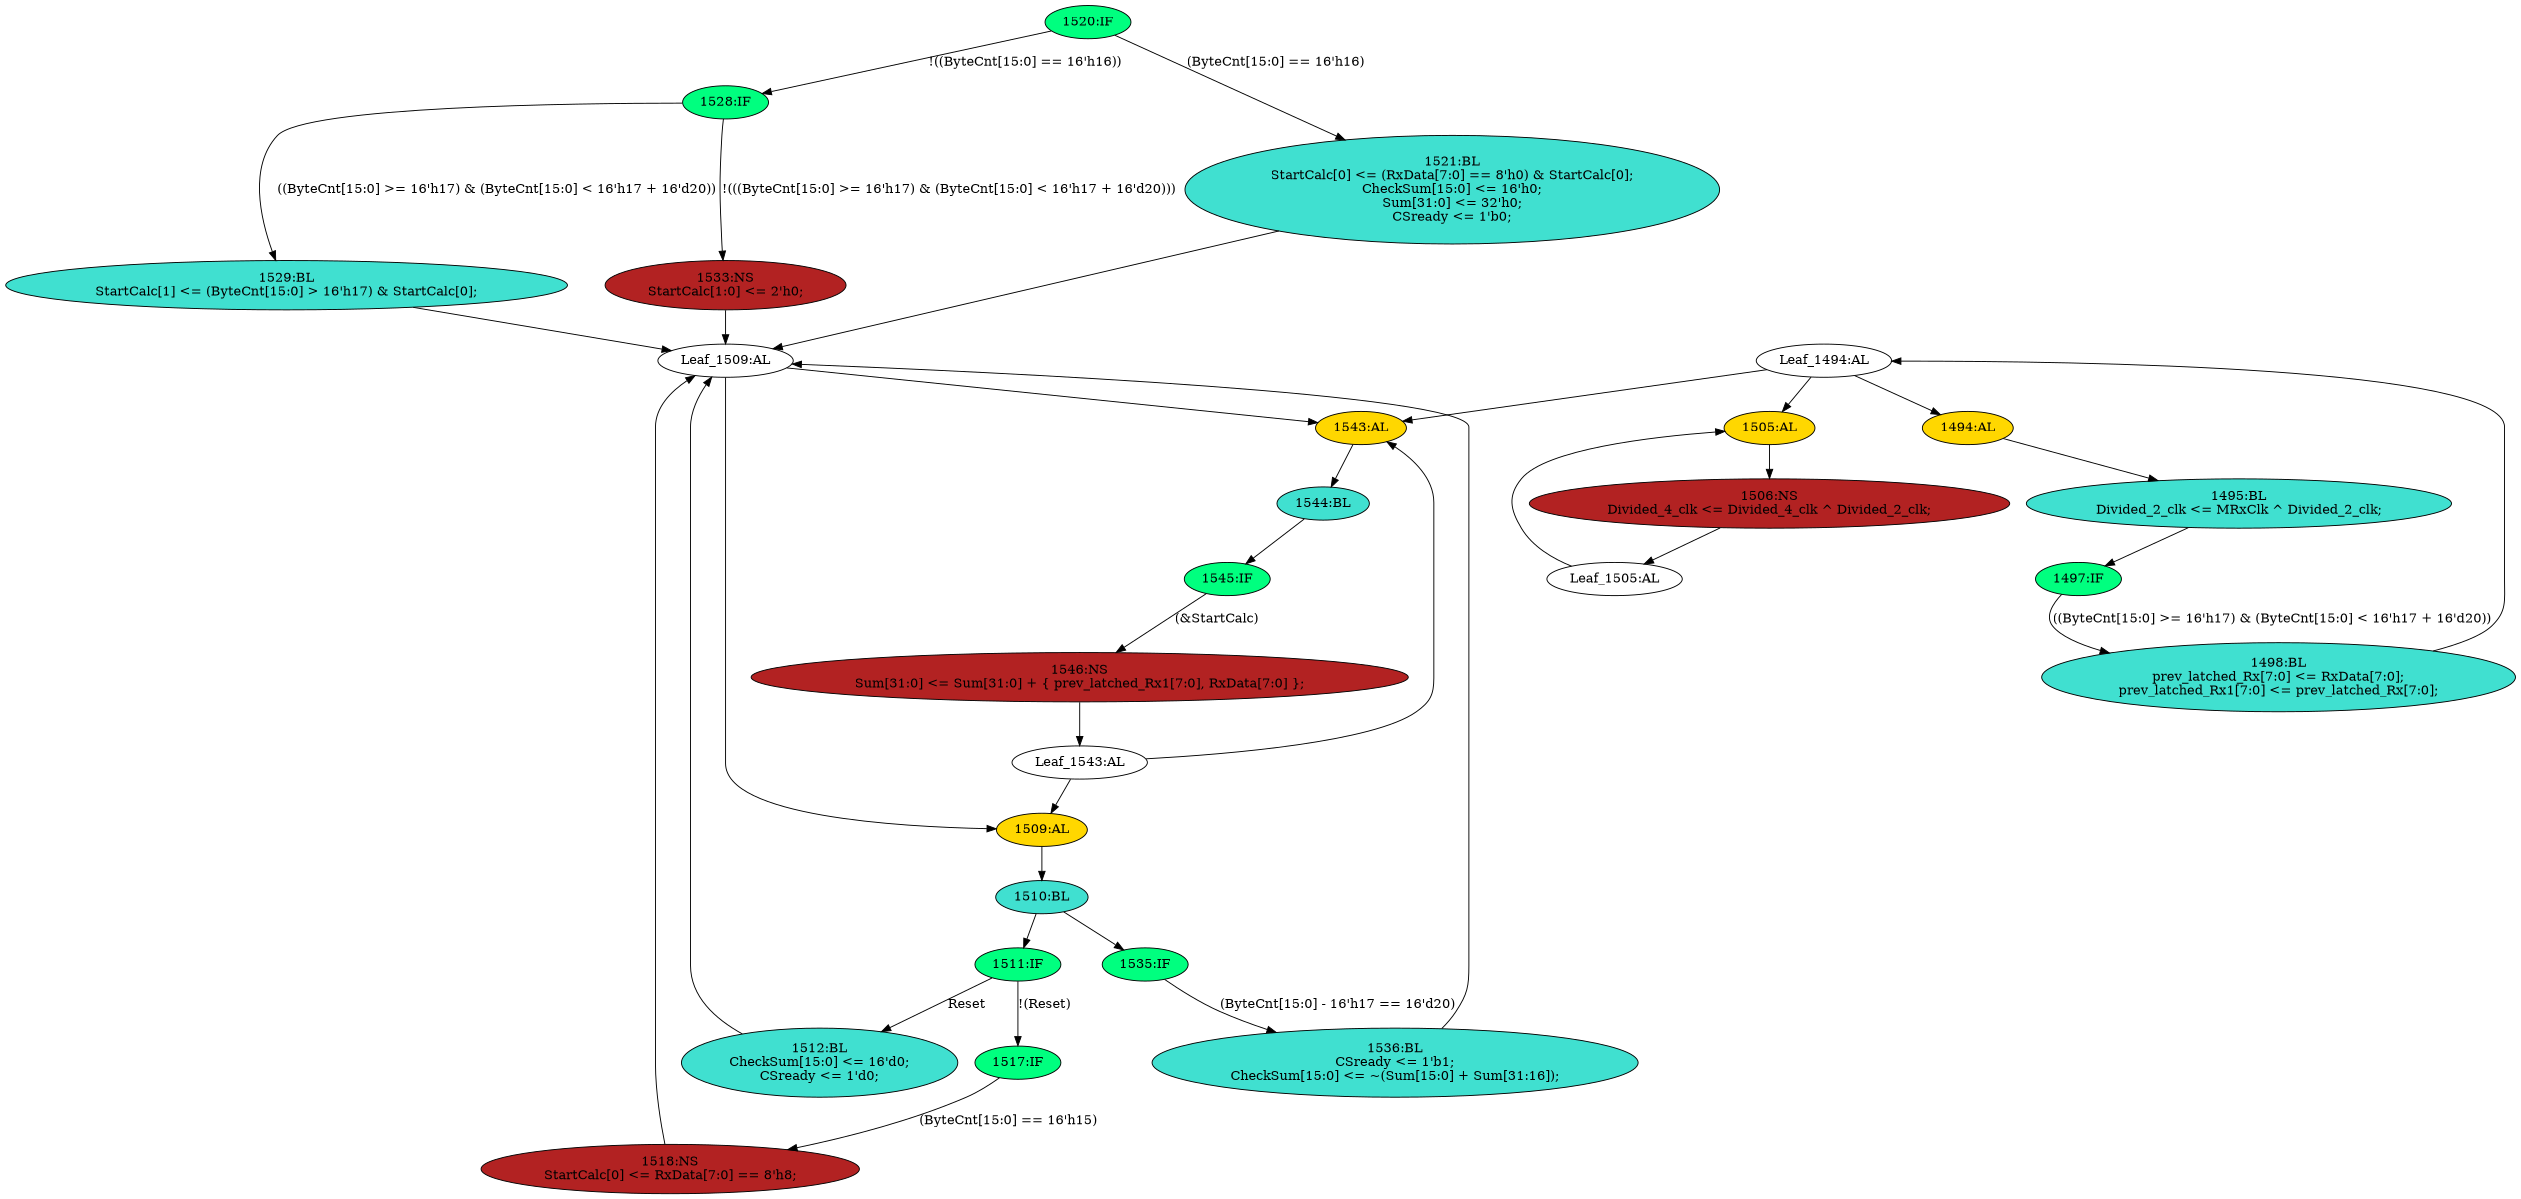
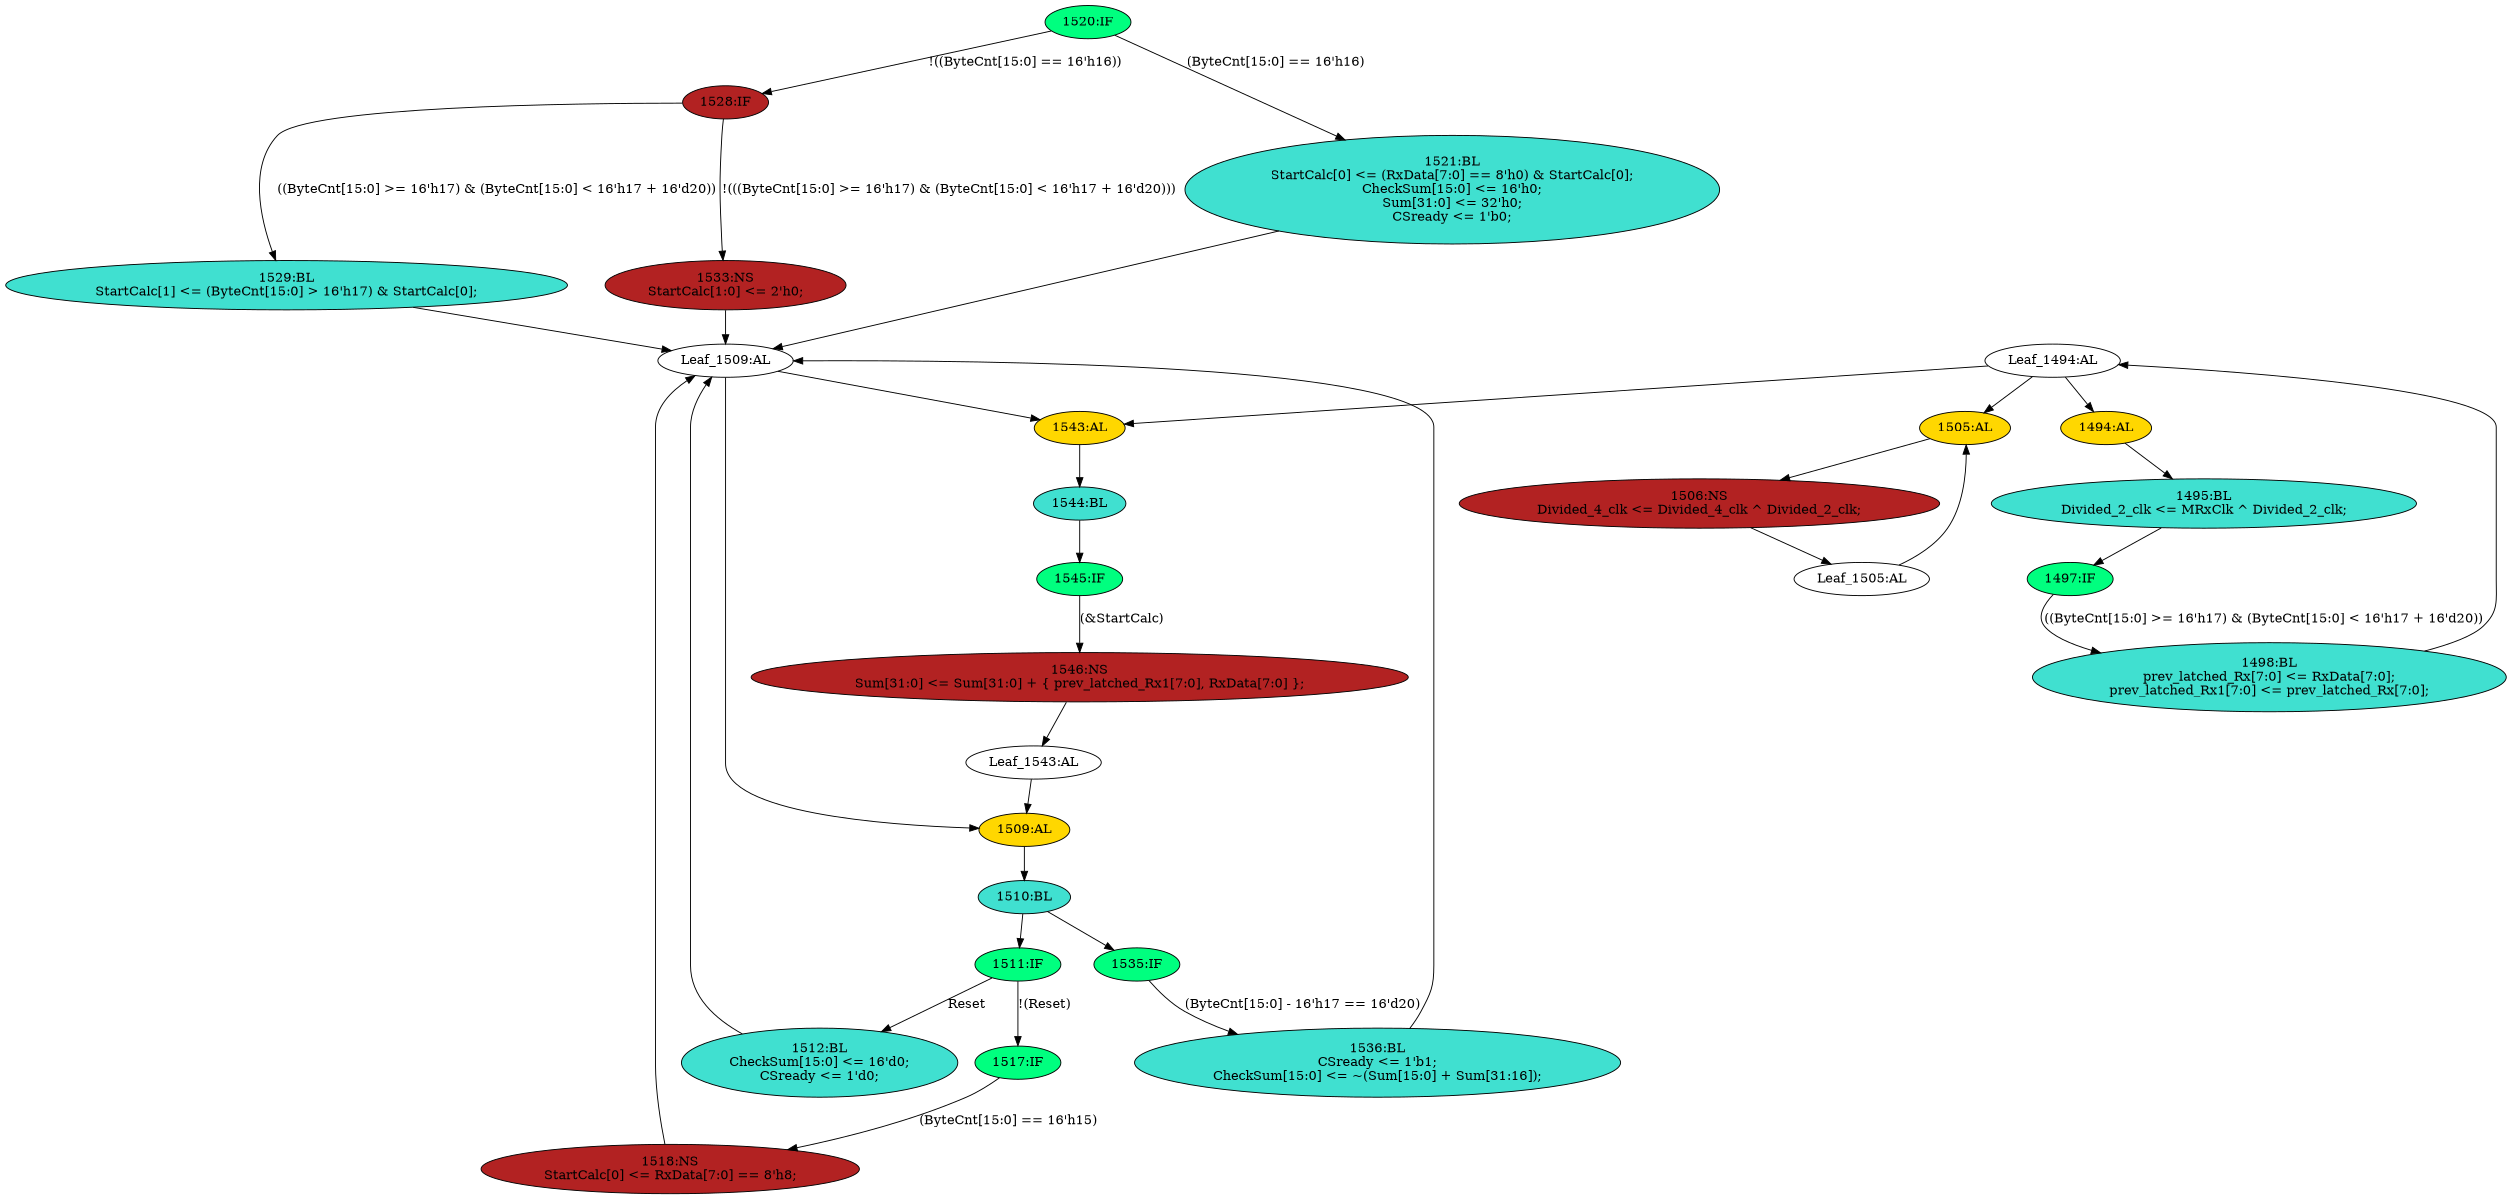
(726, 102) -> (726, 102)
(1420, 709) -> none
